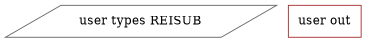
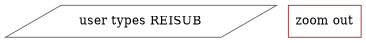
(325, 21) -> (325, 21)
